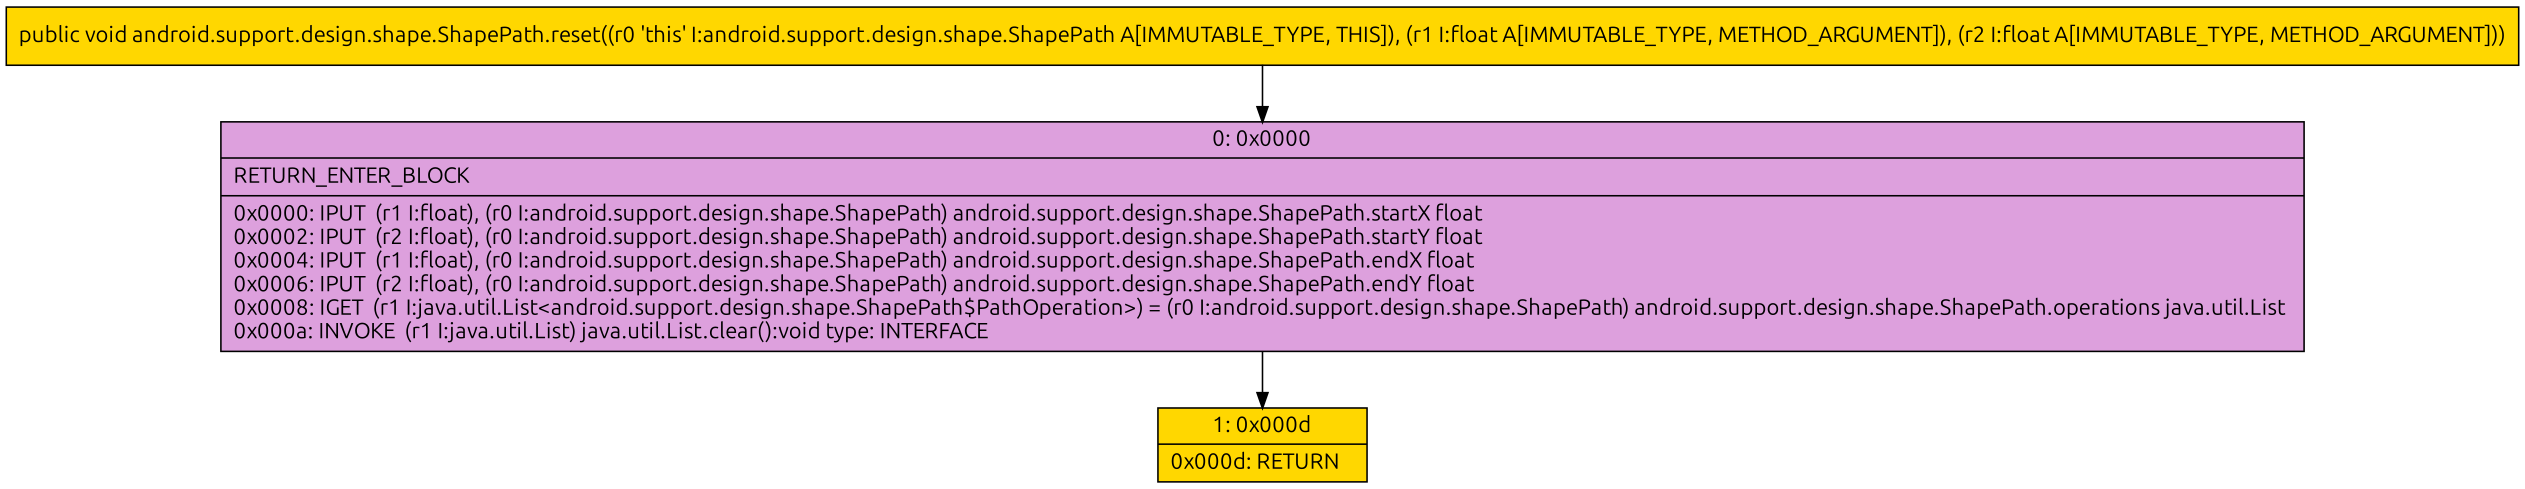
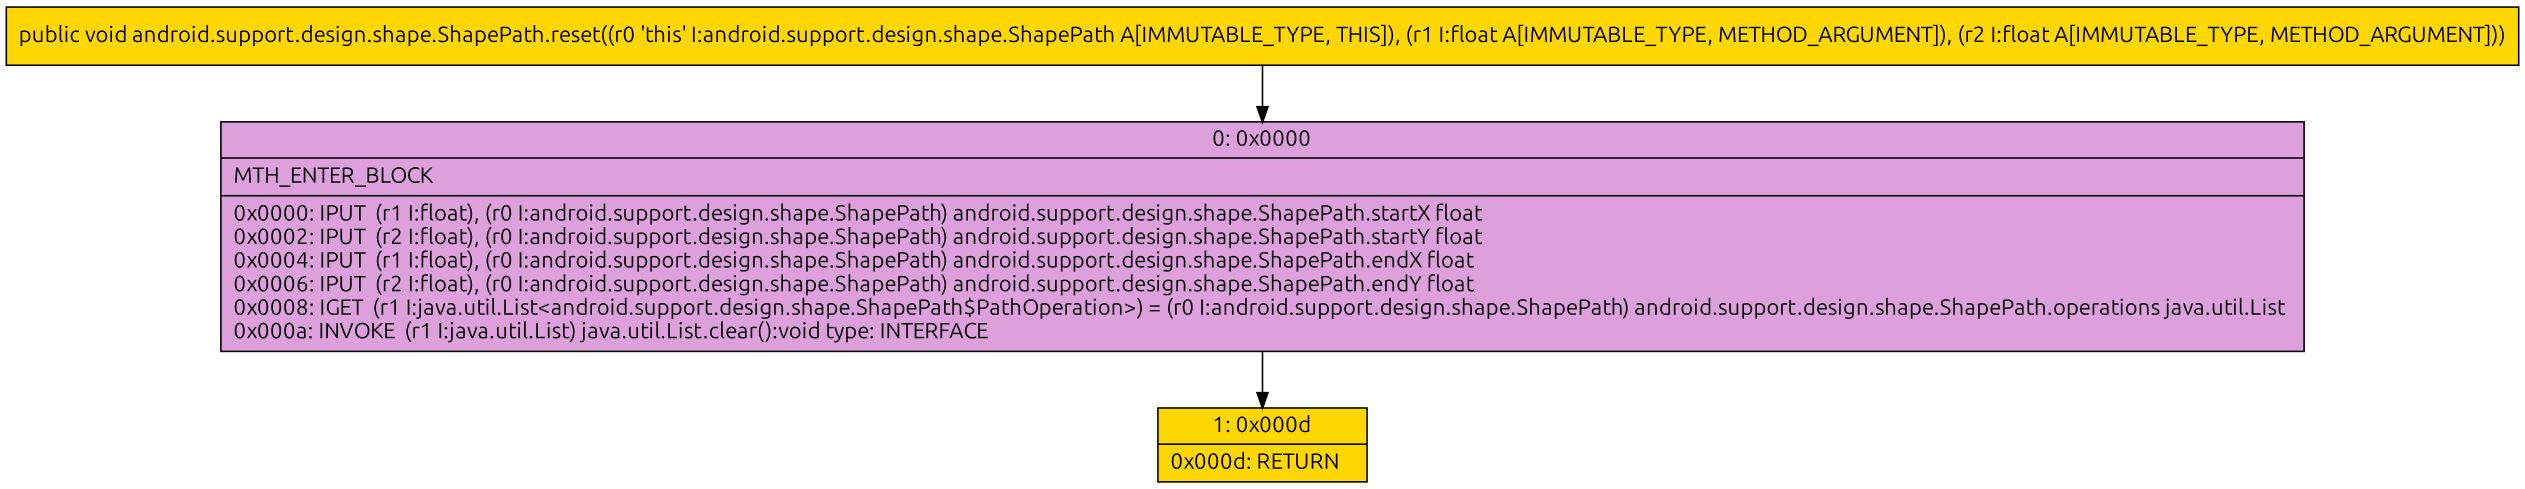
(352, 176) -> (333, 176)
